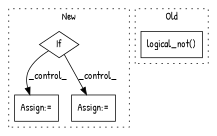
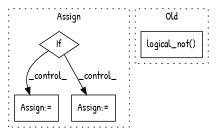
(69, 17) -> (69, 17)
